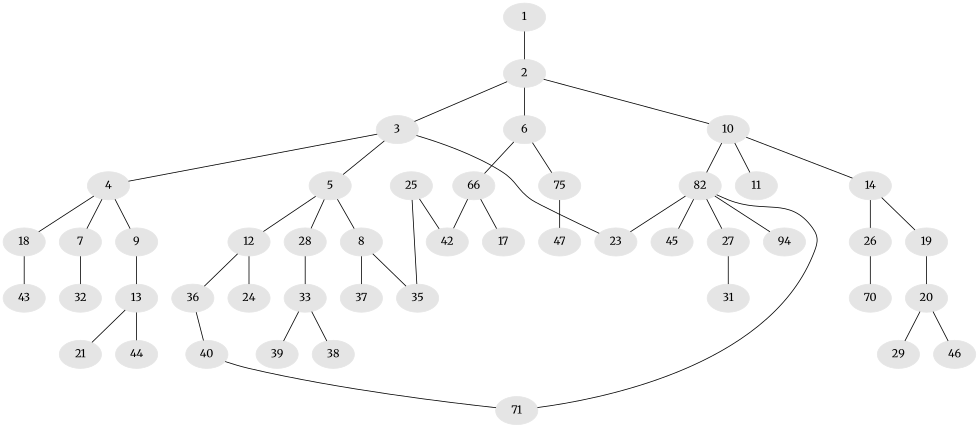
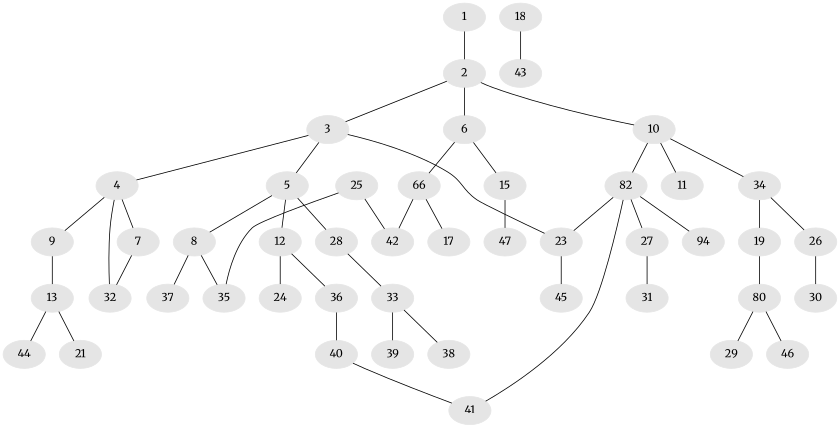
(560, 186) -> (505, 186)
(870, 186) -> (759, 186)
(66, 214) -> (109, 242)
(686, 214) -> (561, 270)
(870, 298) -> (816, 298)
(927, 298) -> (759, 298)
(517, 411) -> (470, 411)
